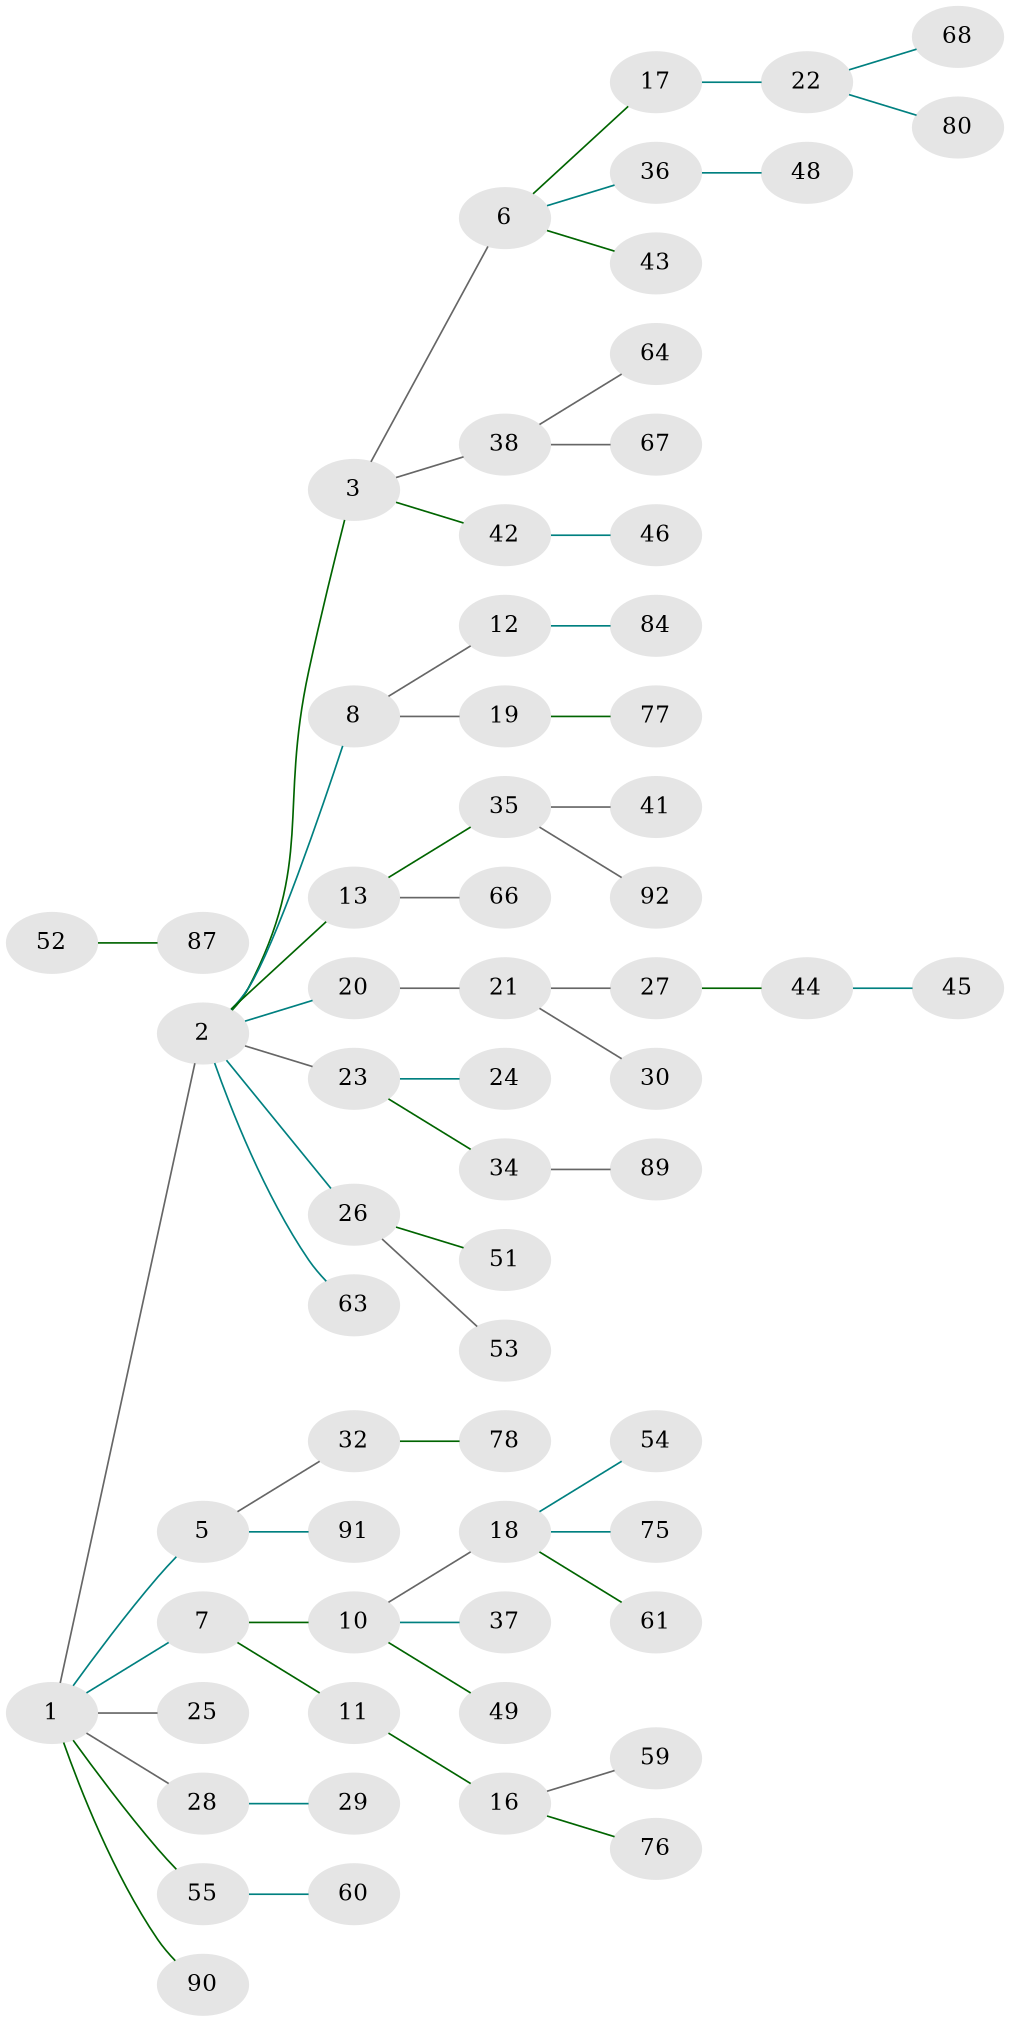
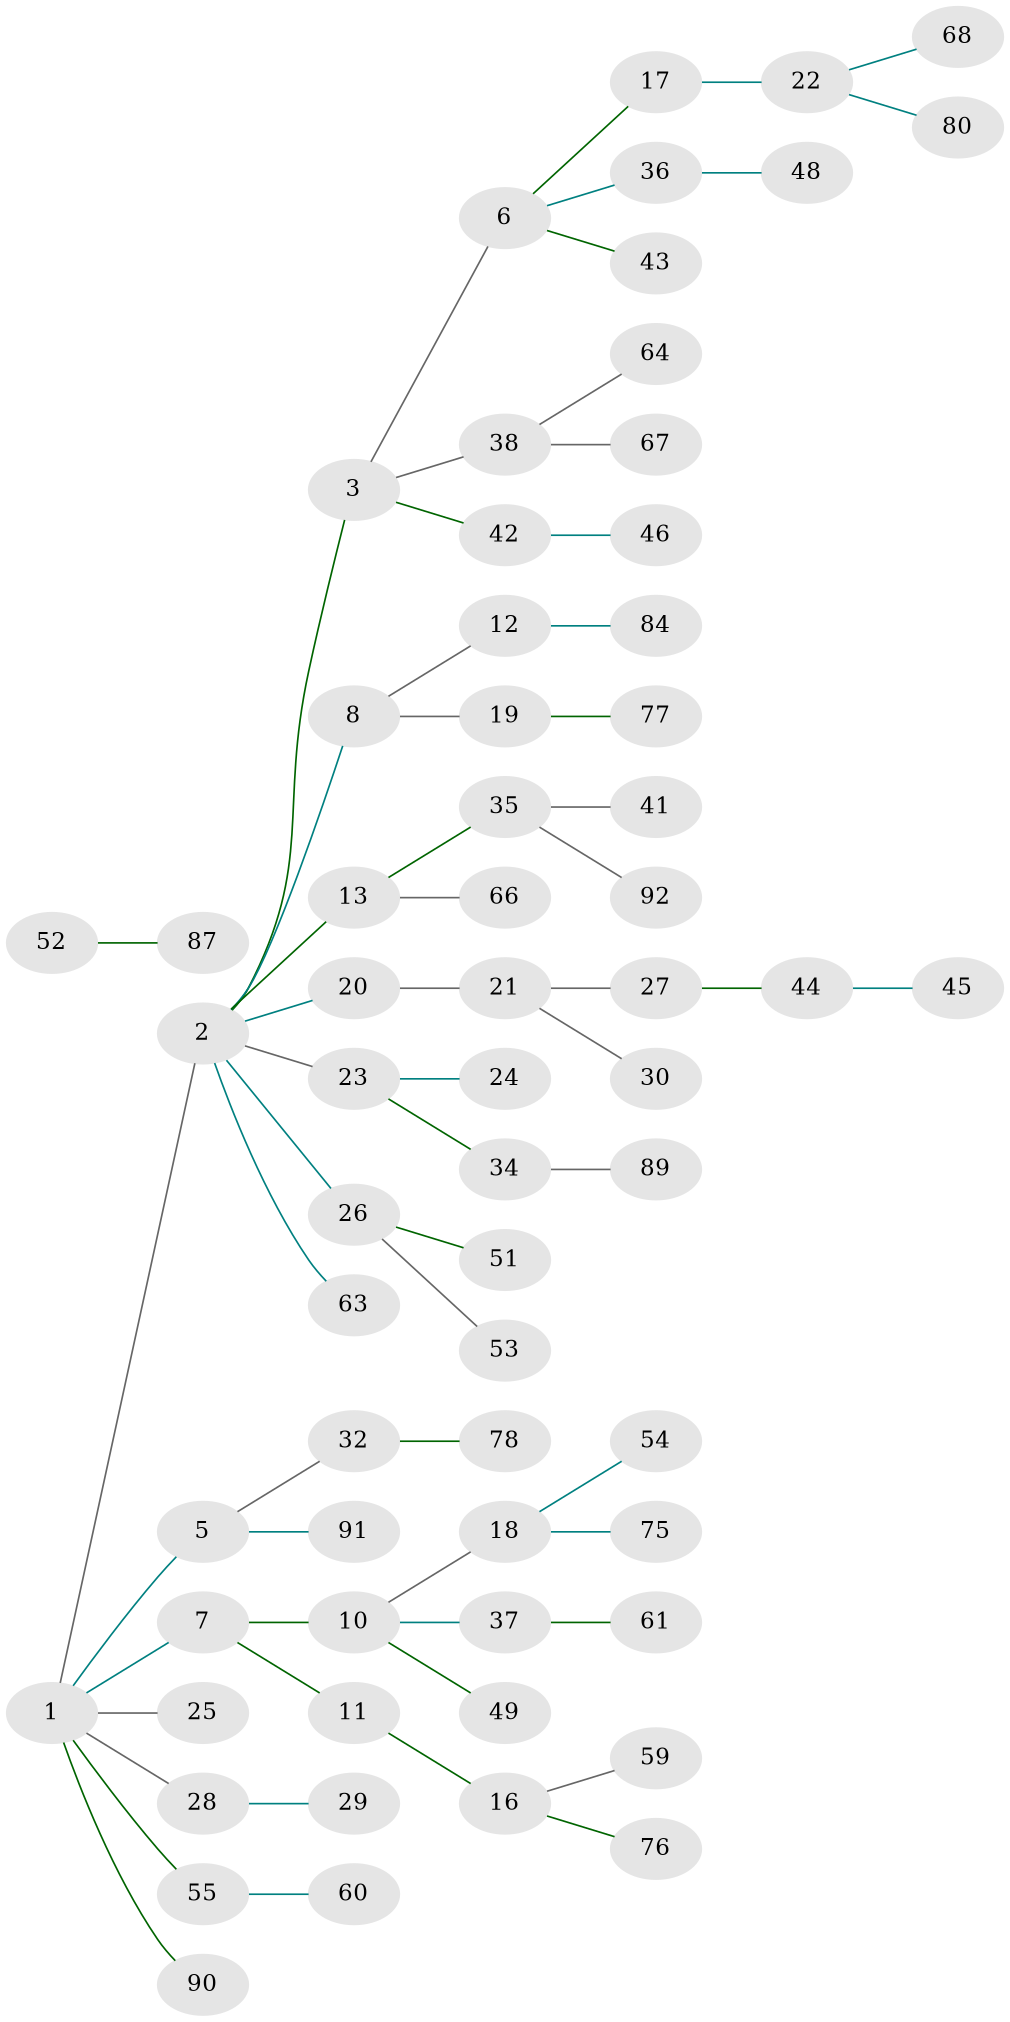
(581, 1577) -> (581, 1622)
